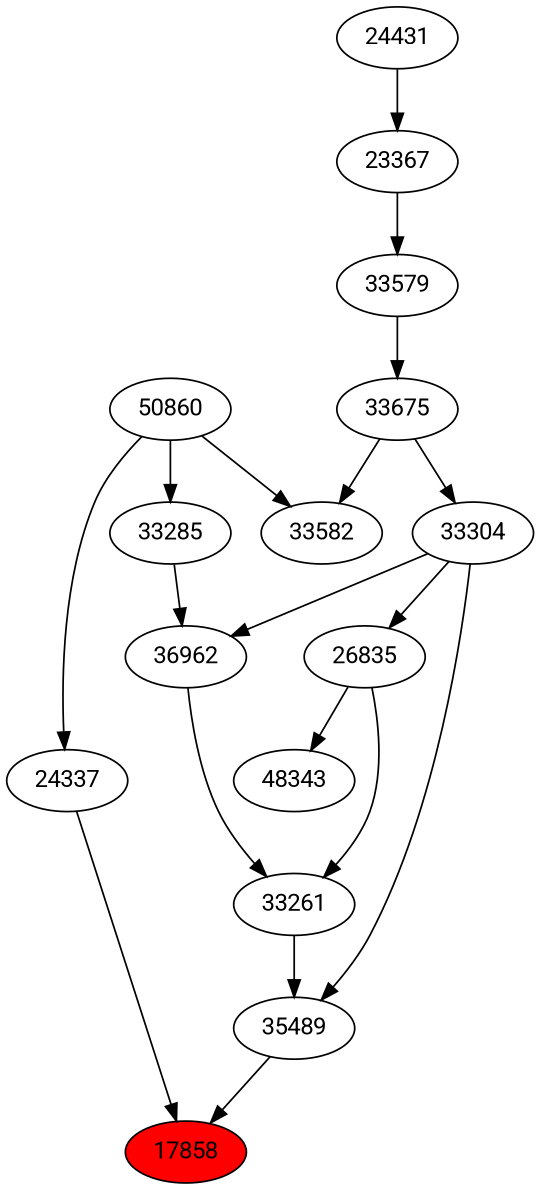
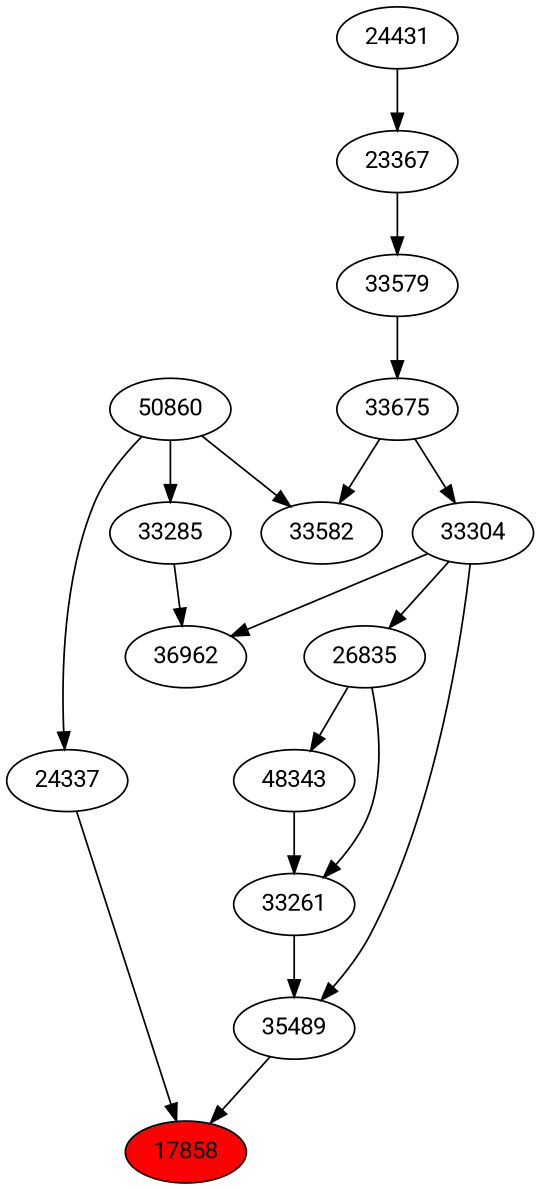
(207, 782) -> (294, 834)
